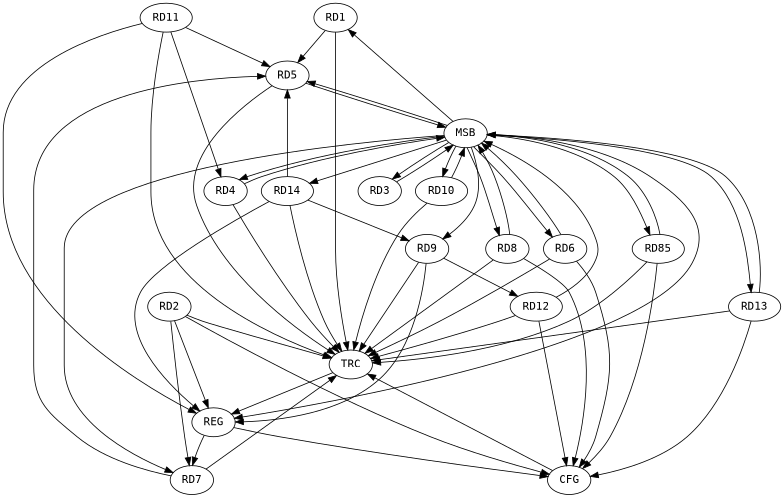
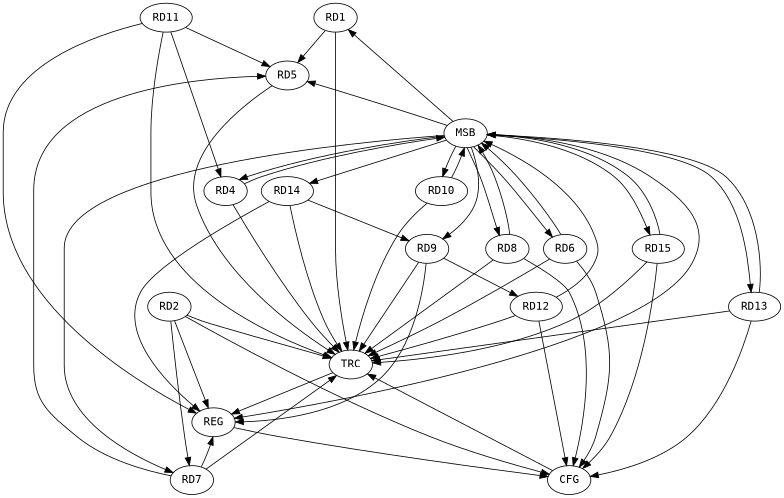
(372, 105) -> none
(287, 137) -> none
(380, 191) -> none
(658, 249) -> (658, 249)
(199, 446) -> (206, 456)
